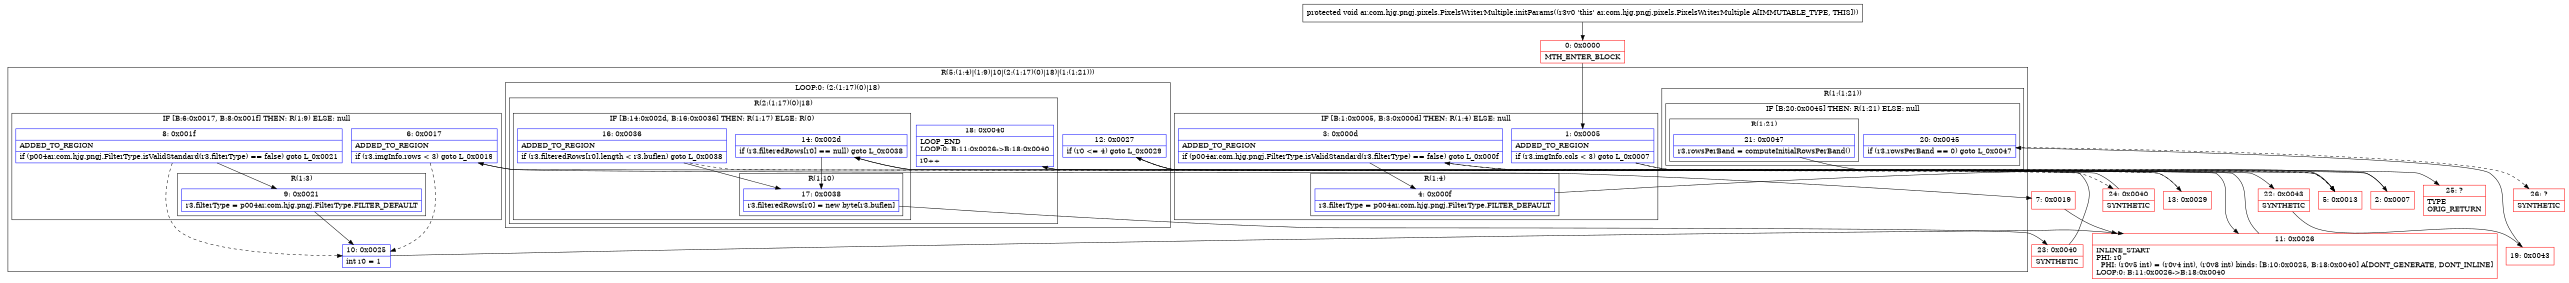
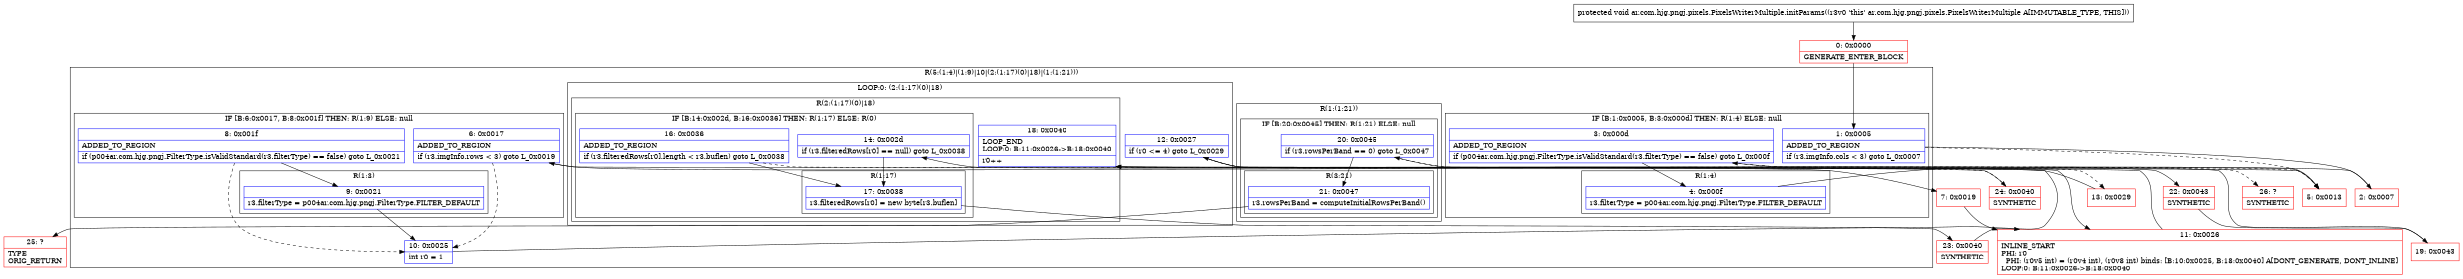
(1583, 57) -> (1854, 57)
(1764, 125) -> (1339, 177)
(1508, 170) -> (1651, 168)
none -> (1347, 174)
(821, 179) -> (884, 177)
